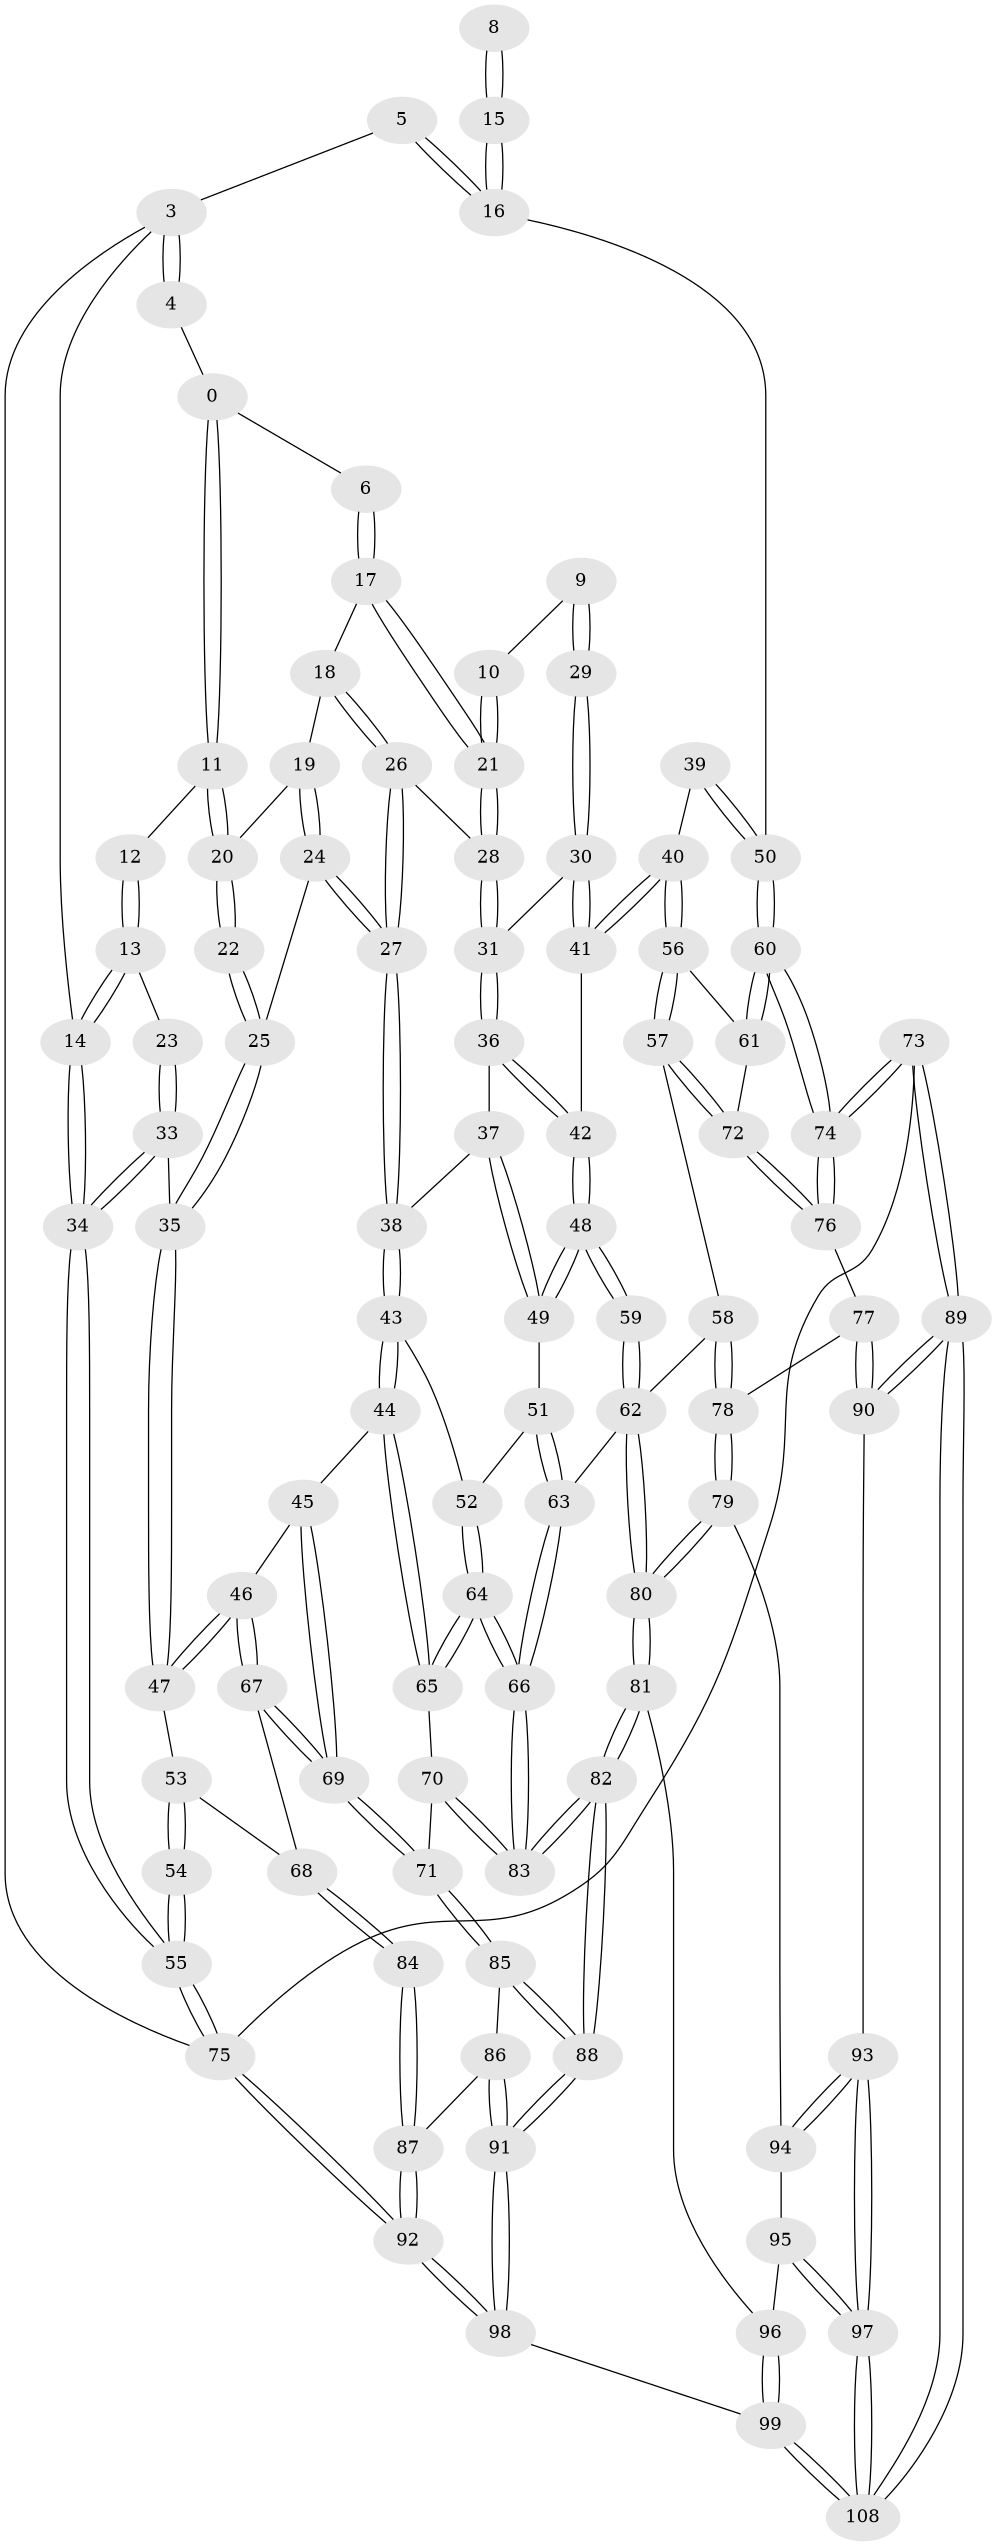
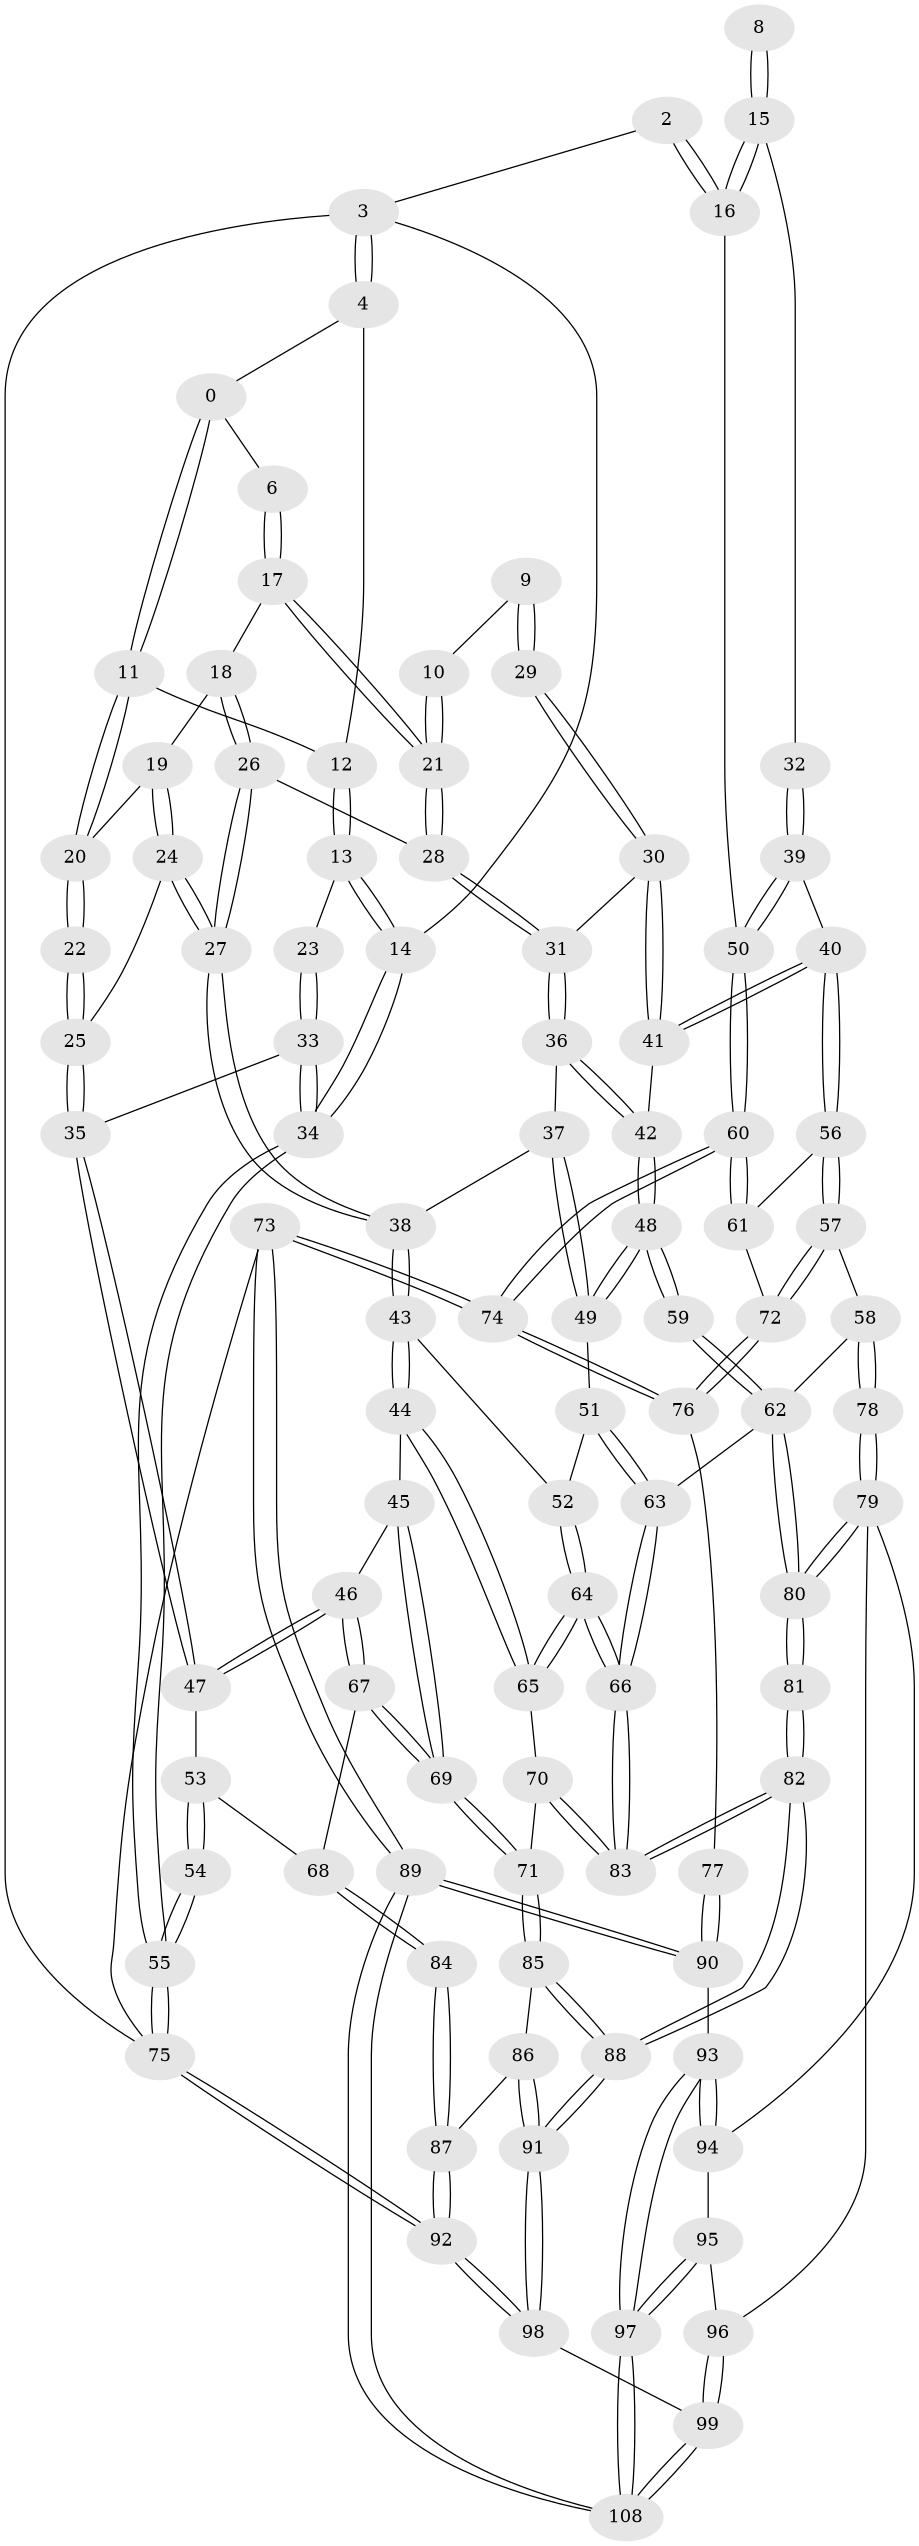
(402, 120) -> (667, 120)
none -> (364, 536)
none -> (795, 766)
(801, 1361) -> none
(674, 2022) -> (866, 1946)
